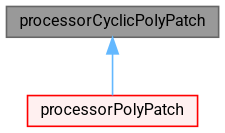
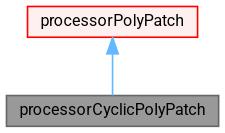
(113, 75) -> (113, 75)
